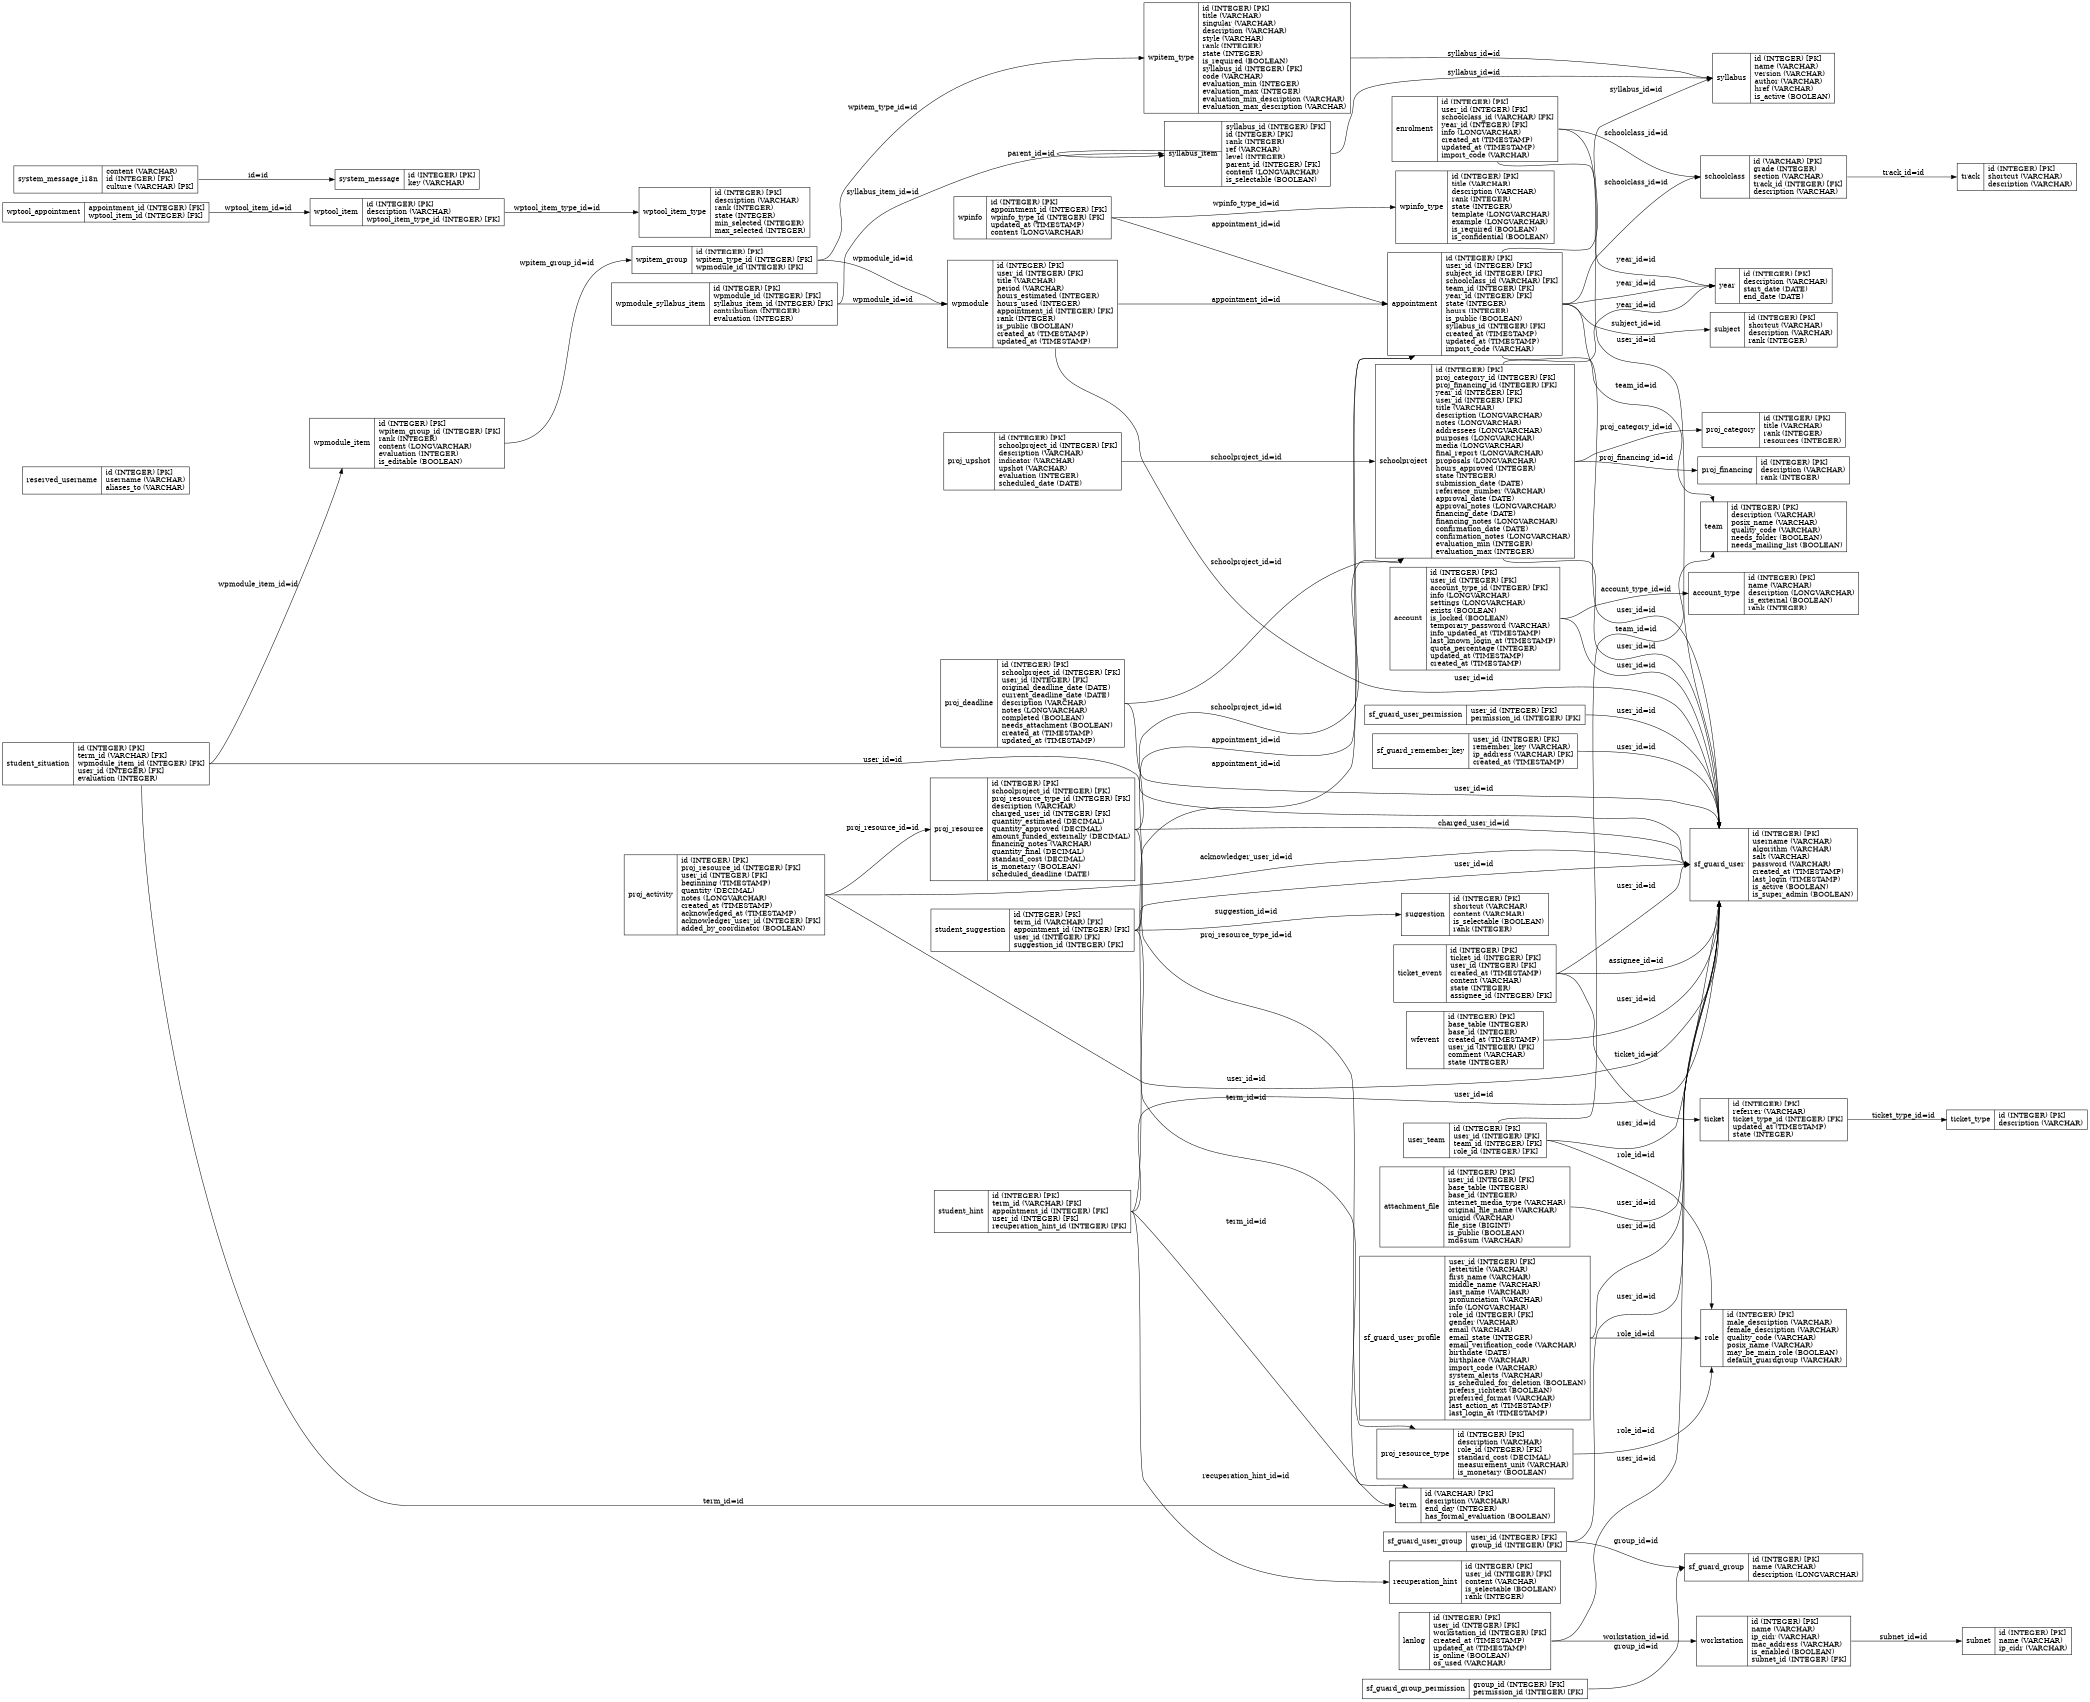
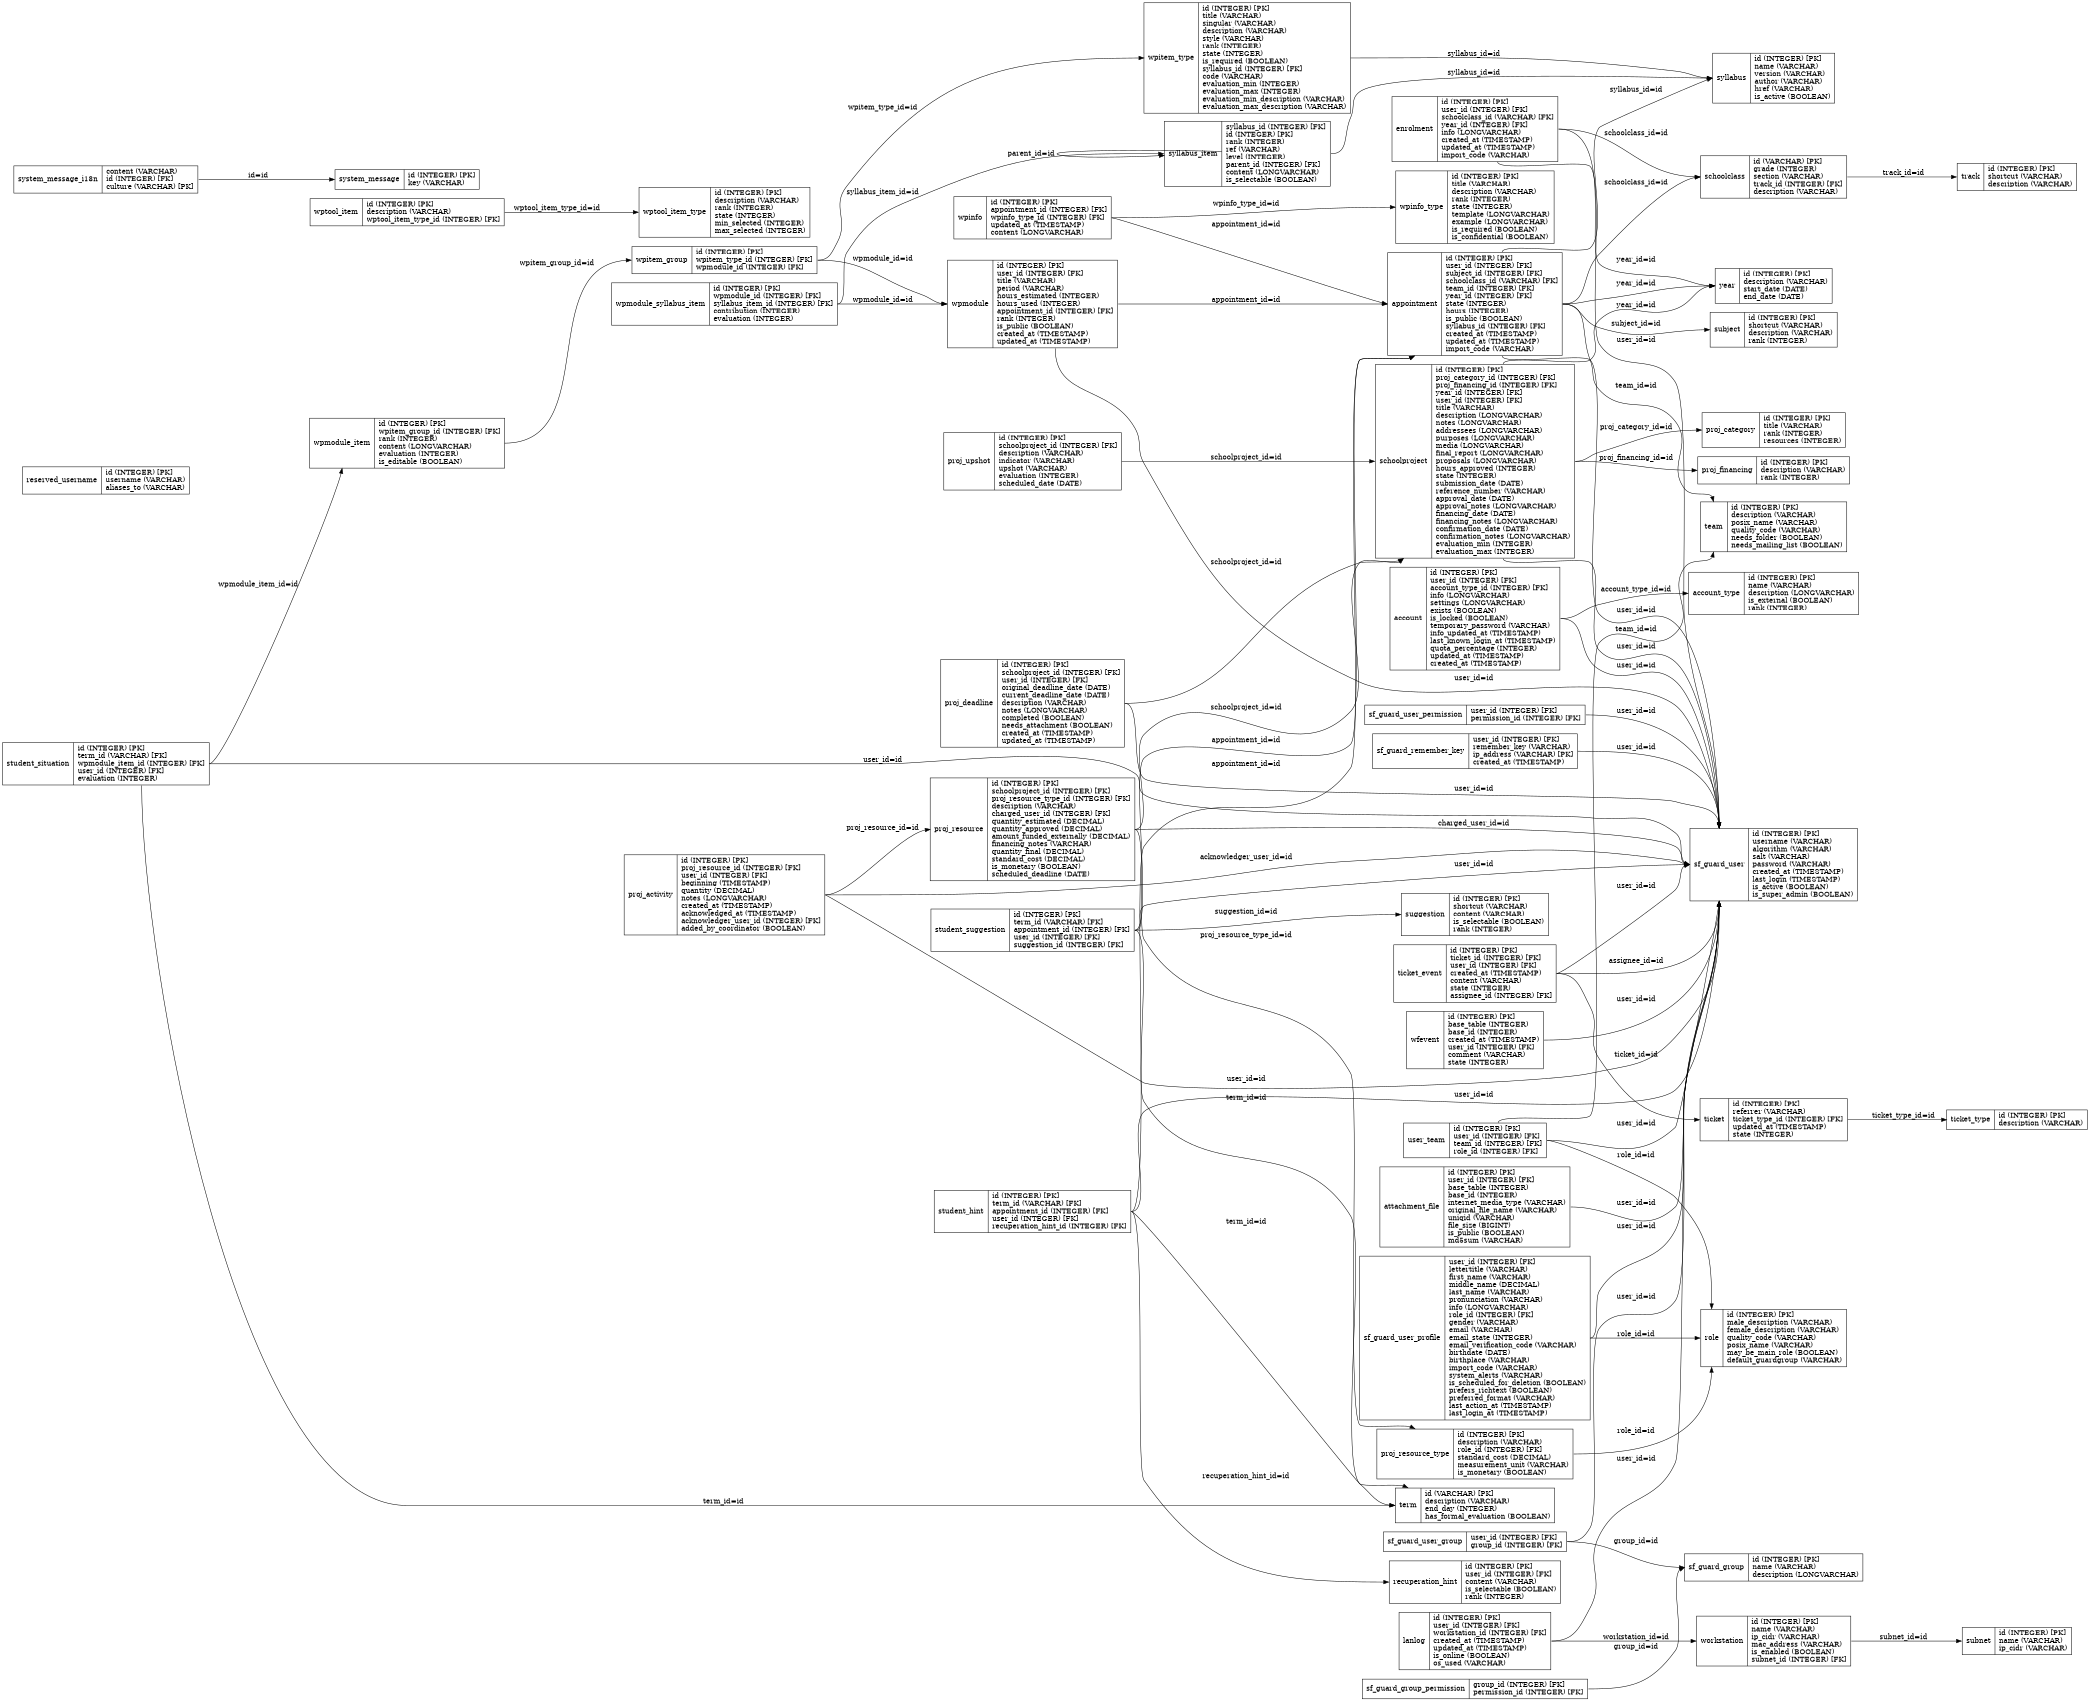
(106, 212) -> none
(1495, 1285) -> (1495, 1285)
